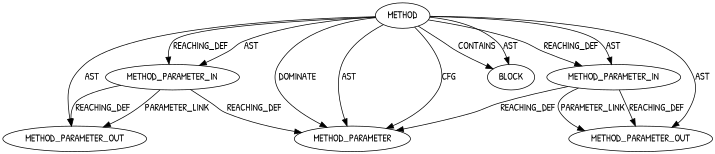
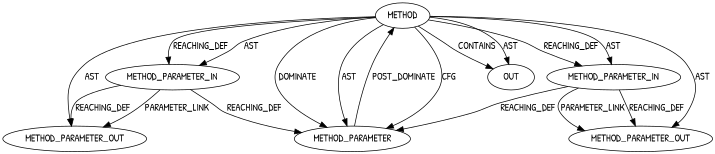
(511, 77) -> (511, 77)
none -> (367, 78)
